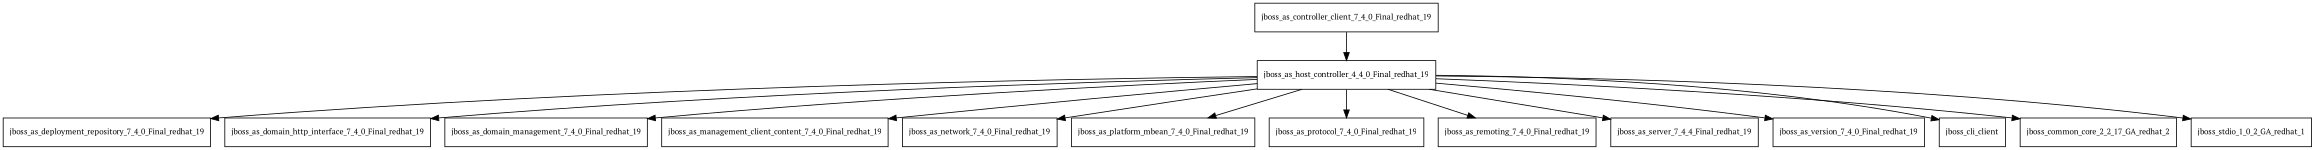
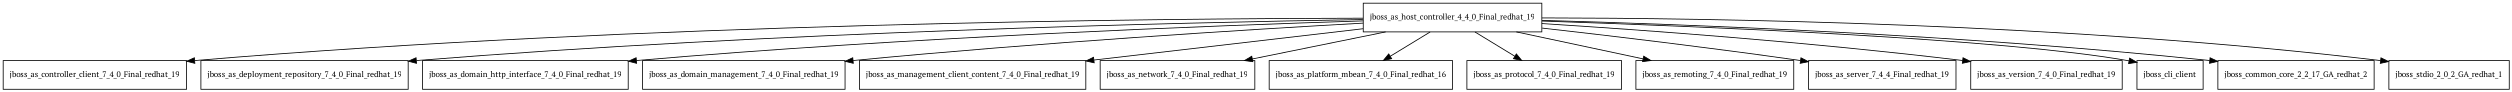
(1347, 42) -> (779, 28)
(1163, 132) -> (1361, 75)
(2251, 132) -> (2449, 75)
